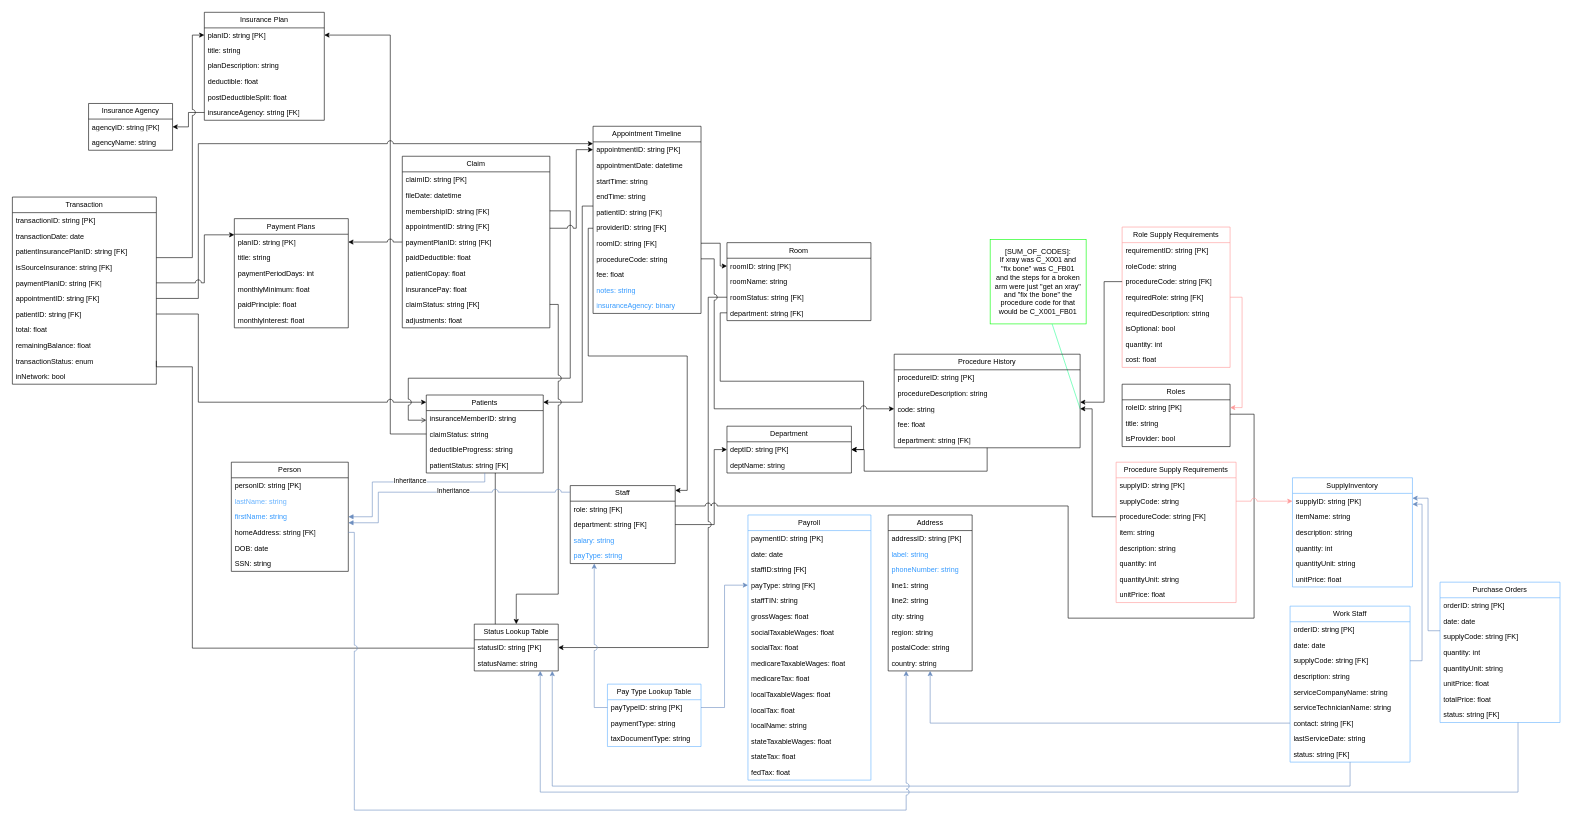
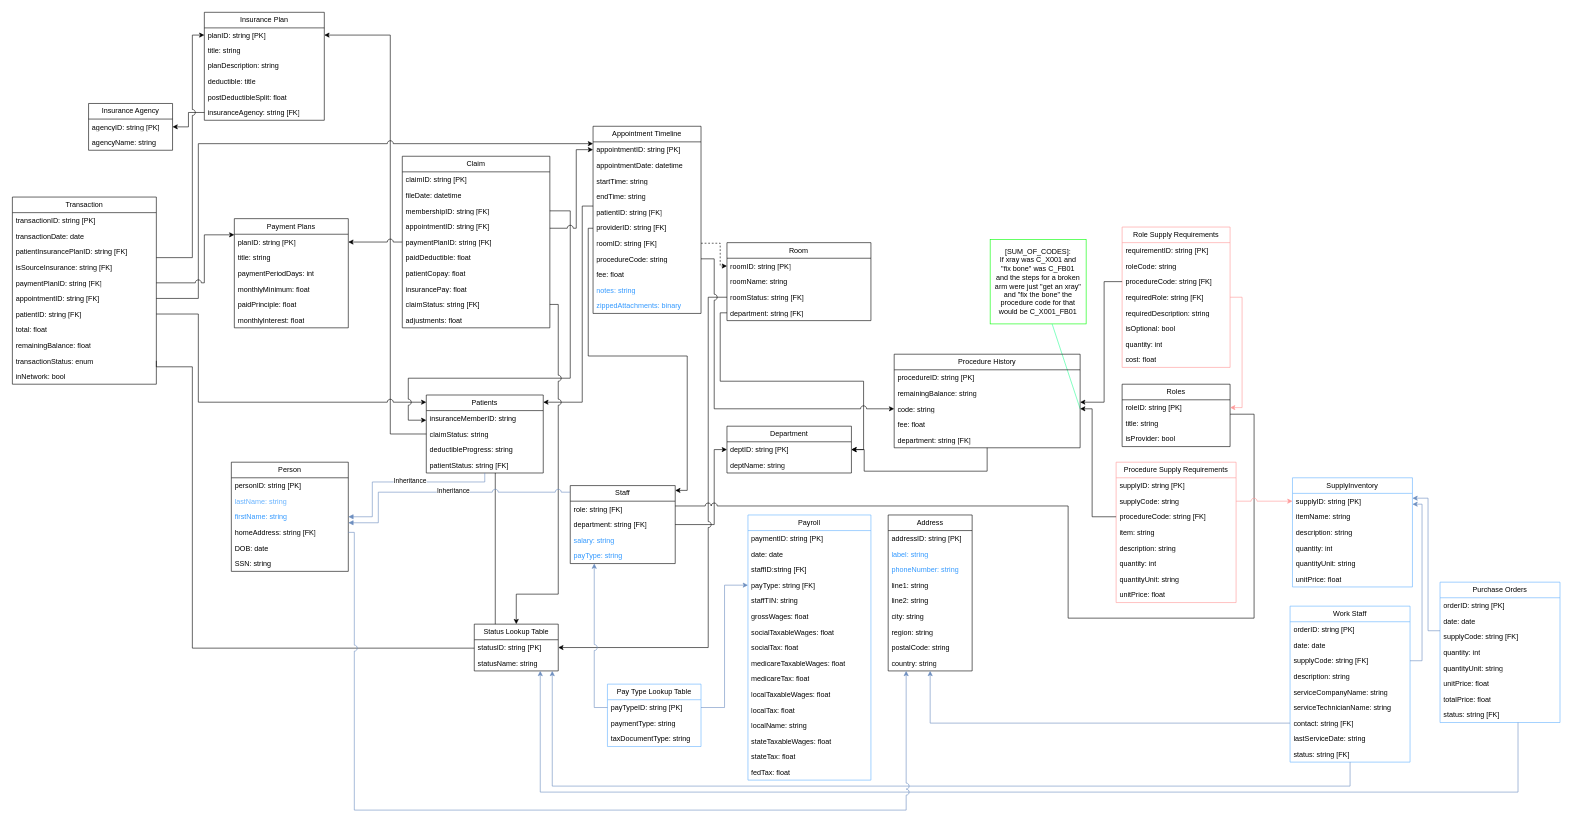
(237, 82) -> (237, 82)
(720, 245) -> (720, 245)
(639, 306) -> (643, 306)
(950, 394) -> (941, 394)
(422, 420) -> (420, 420)
